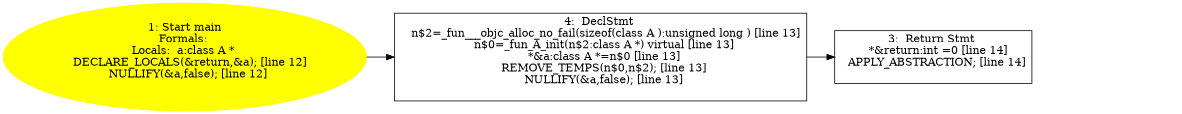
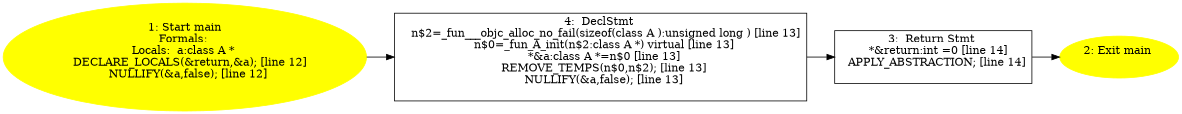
none -> (1119, 57)
